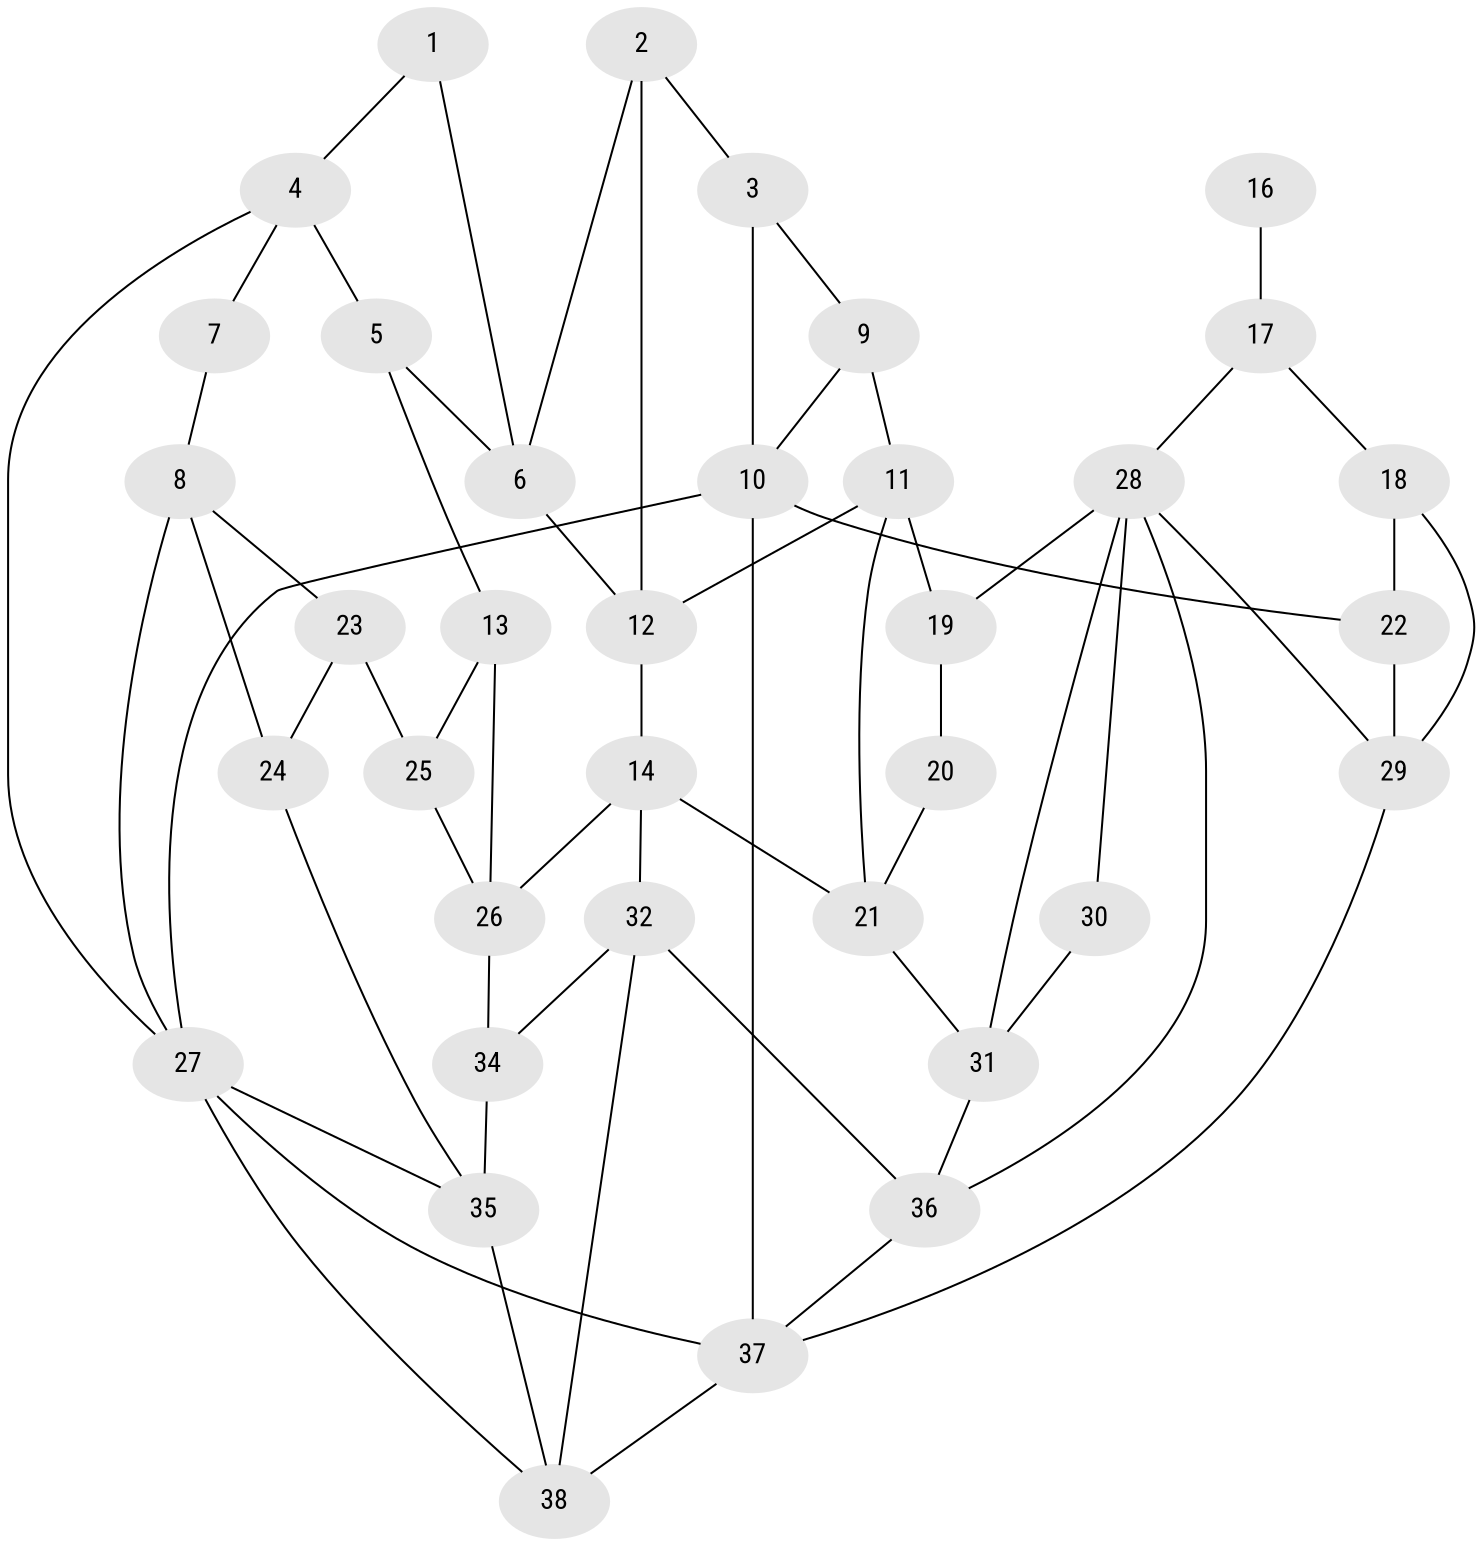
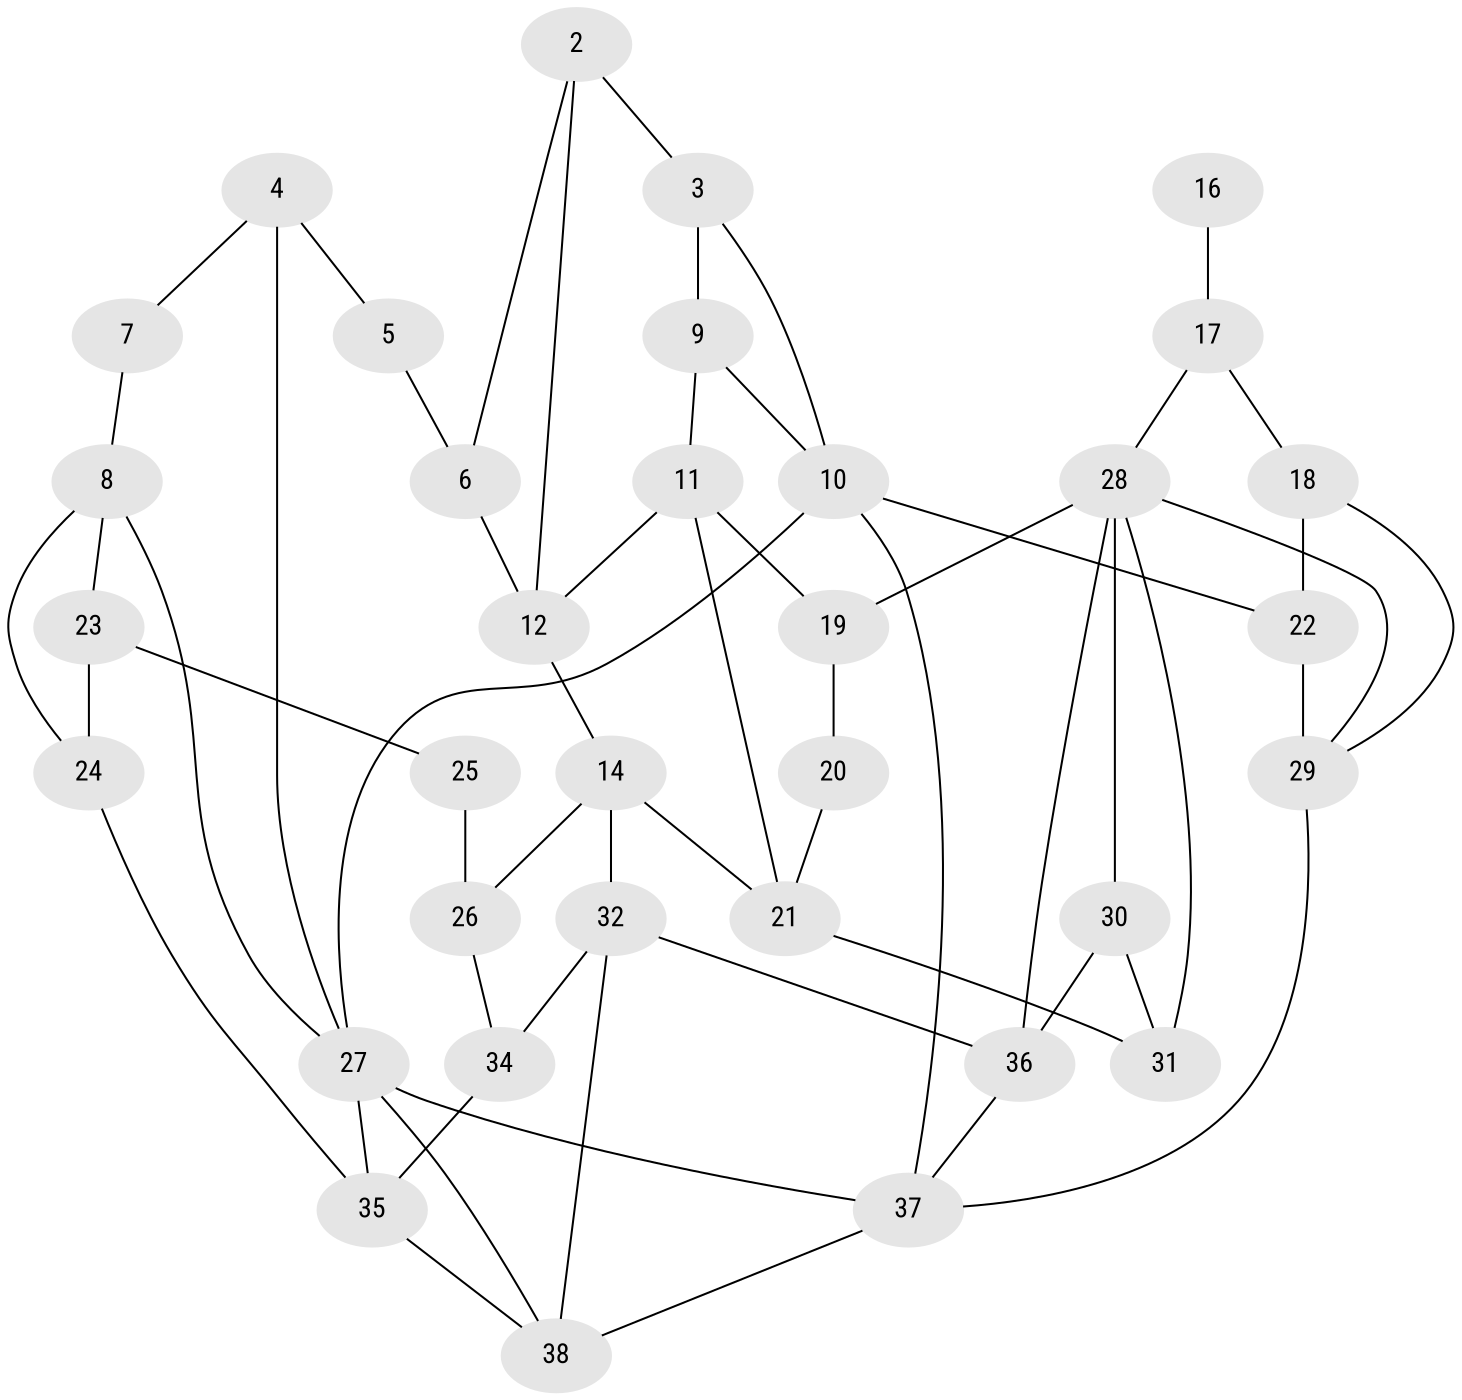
(433, 45) -> none
(496, 627) -> none
(954, 1137) -> (1067, 992)
